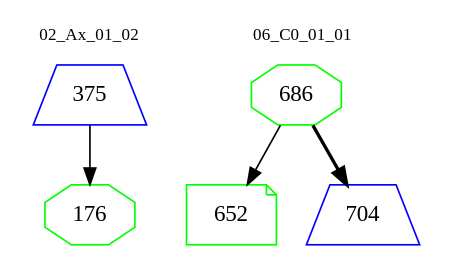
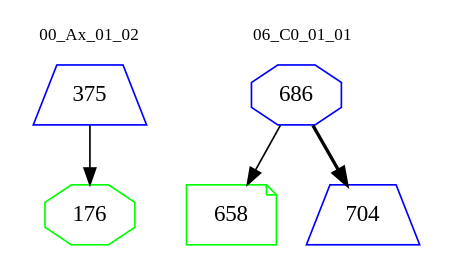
(90, 36) -> (90, 36)
(296, 95) -> (296, 95)
(231, 215) -> (231, 215)
